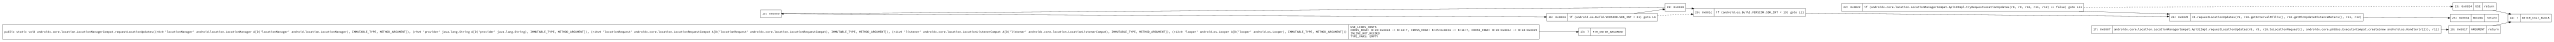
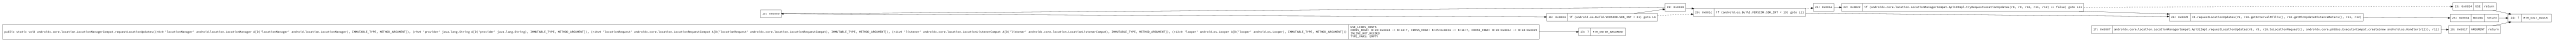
none -> (1824, 7)
none -> (2502, 18)
(2536, 18) -> (2536, 18)
